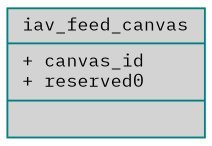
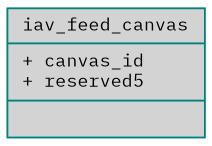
(84, 81) -> (84, 81)
